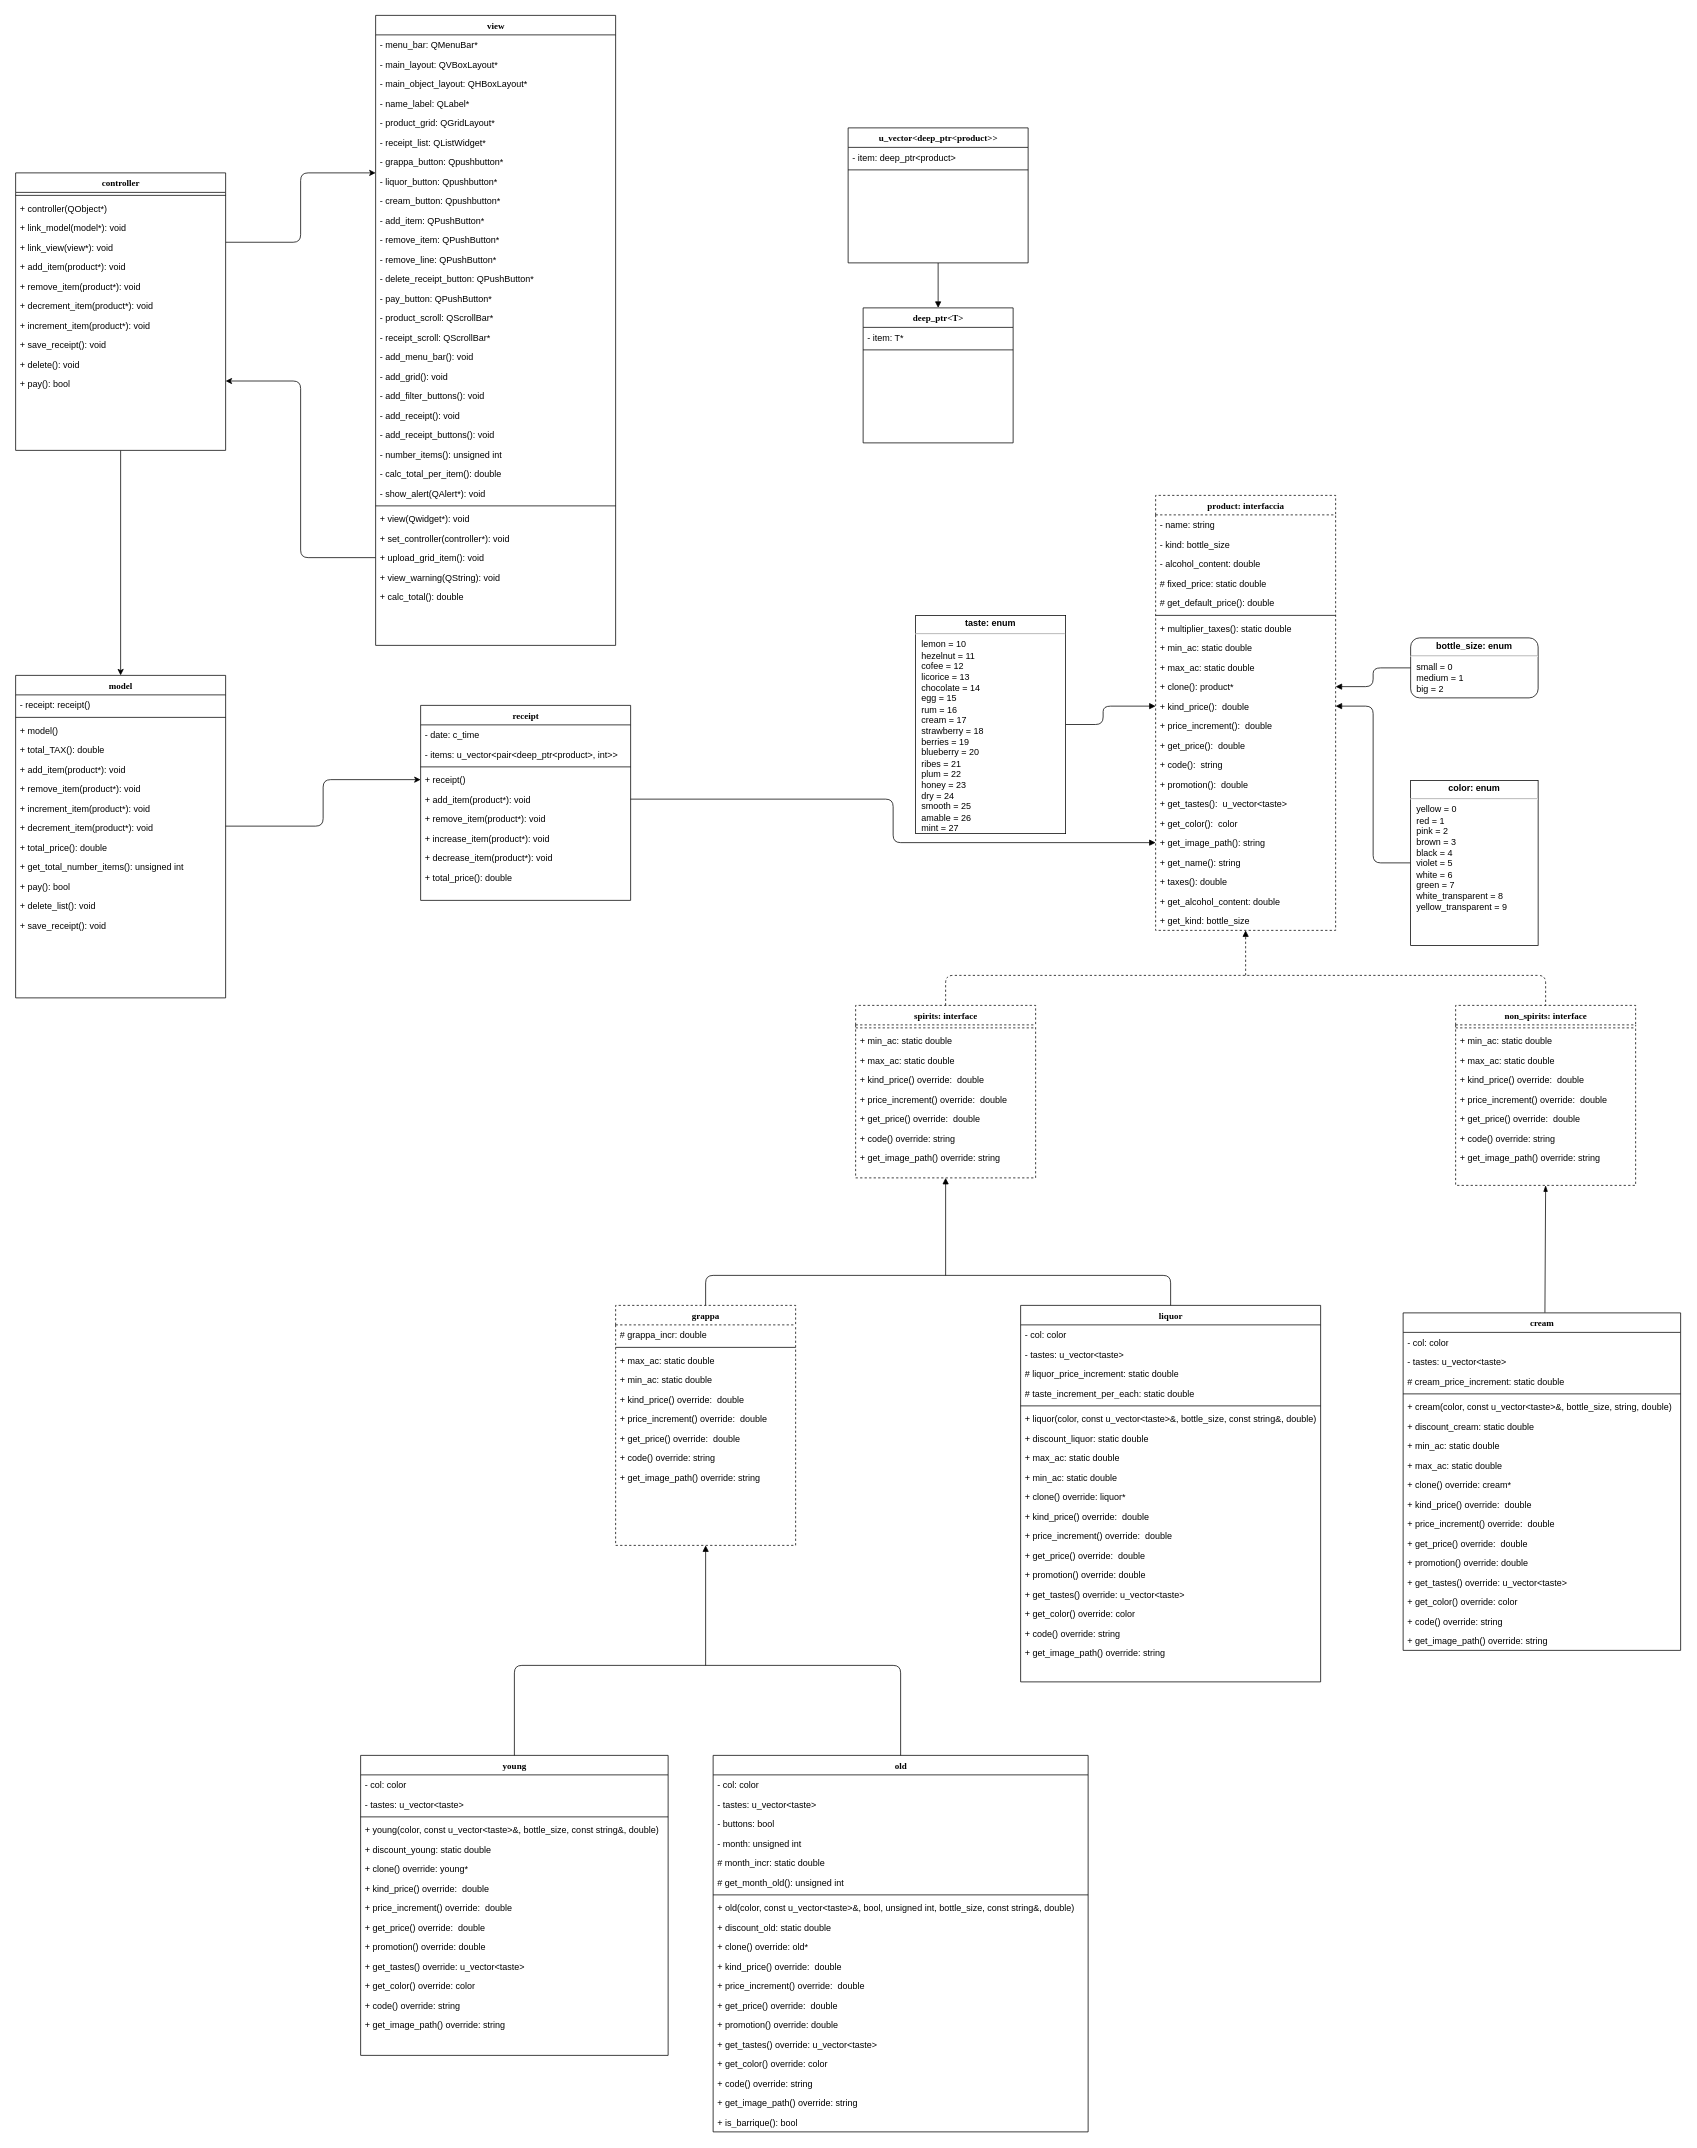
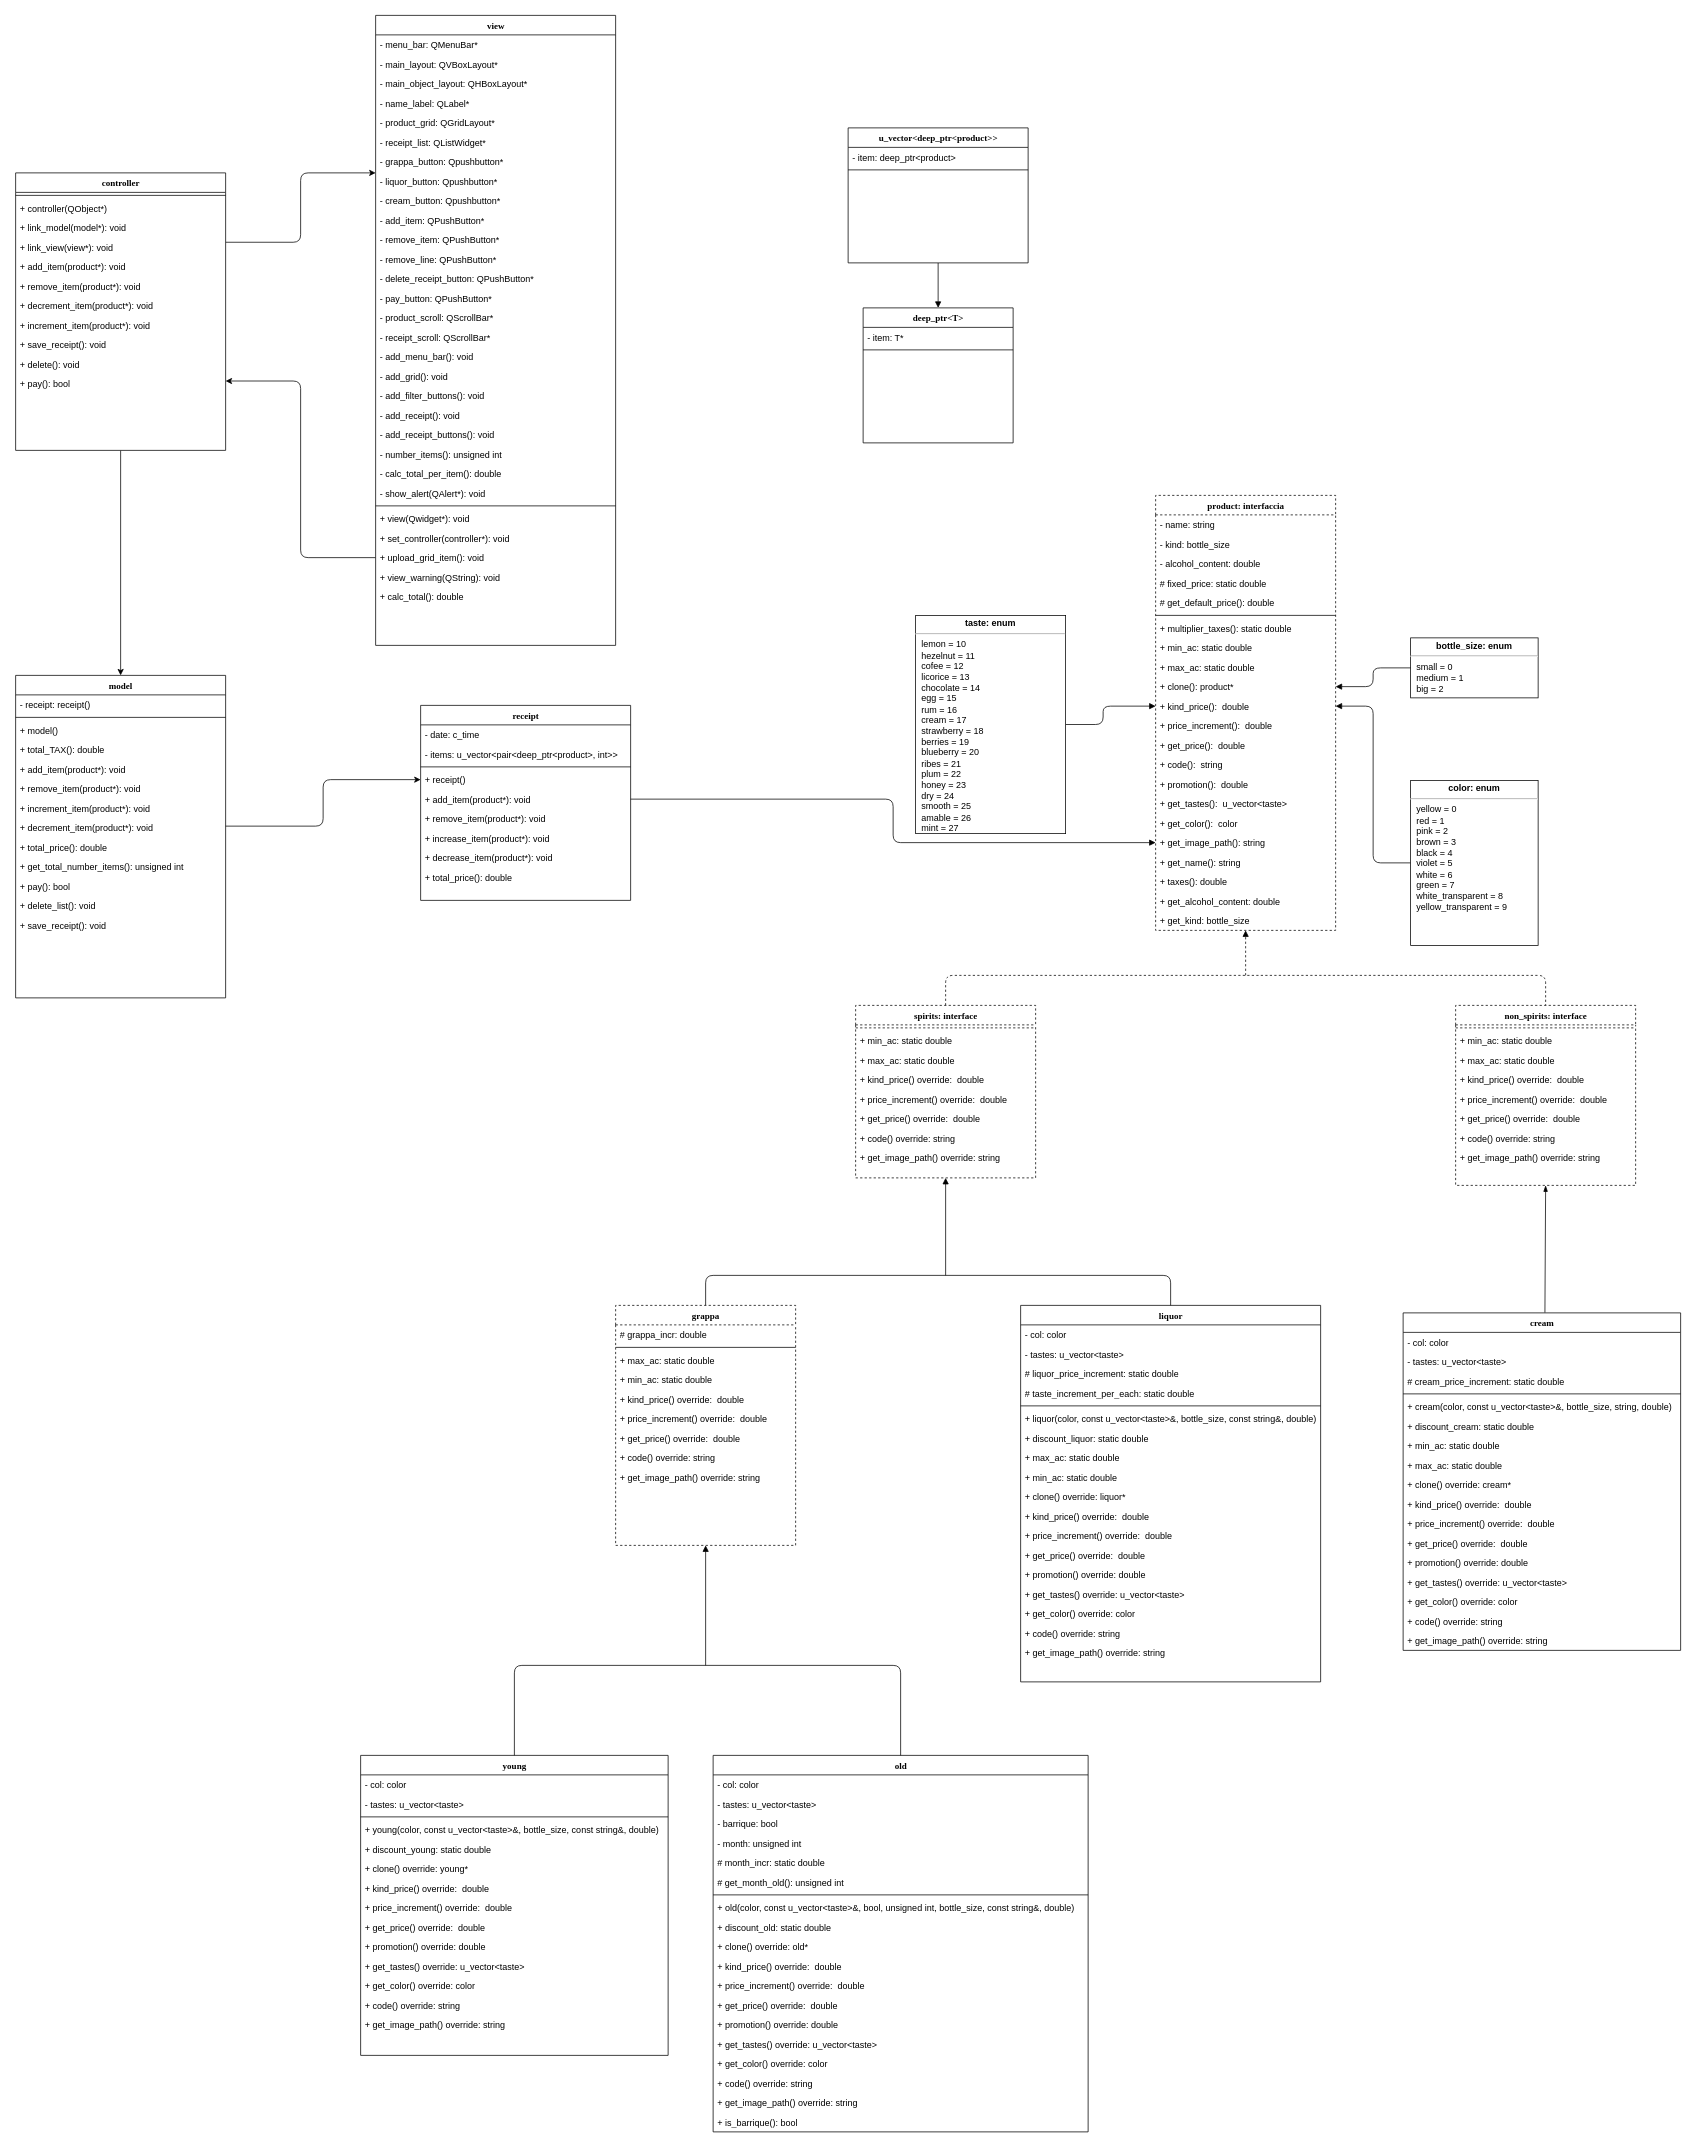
(1474, 668) -> (1474, 668)
(750, 1825) -> (752, 1825)
